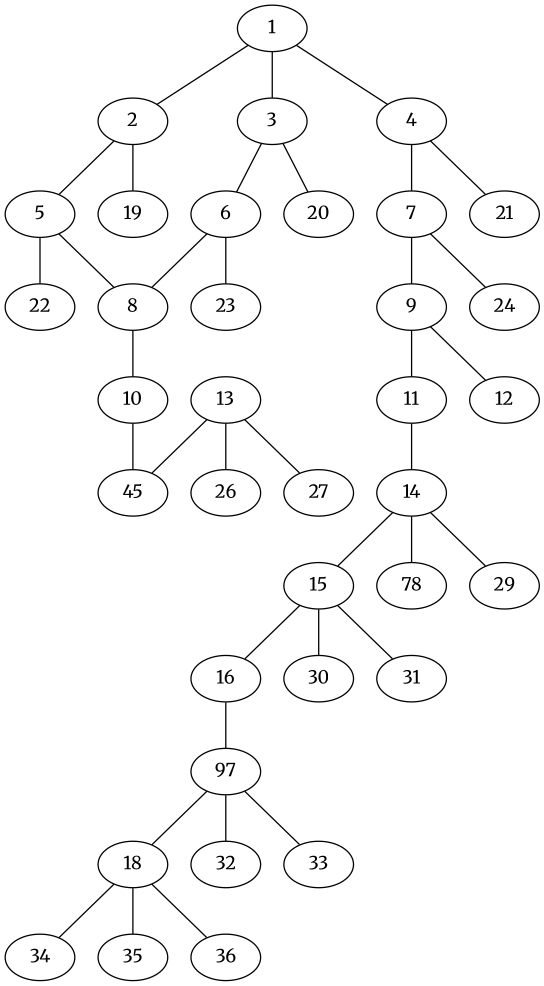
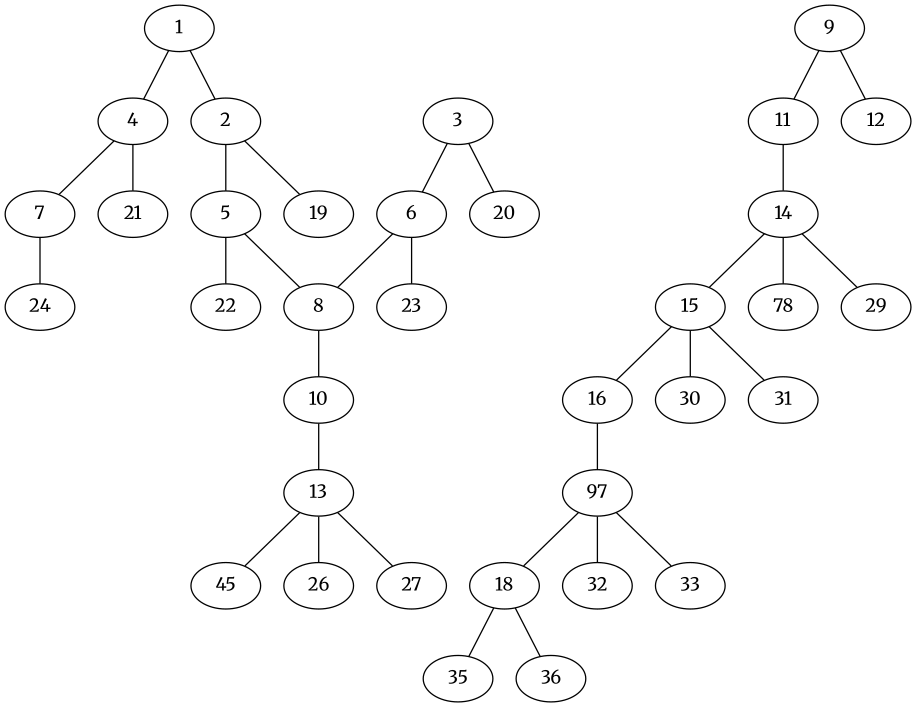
(272, 75) -> none
(412, 261) -> none
(133, 447) -> (319, 447)
(40, 957) -> none
